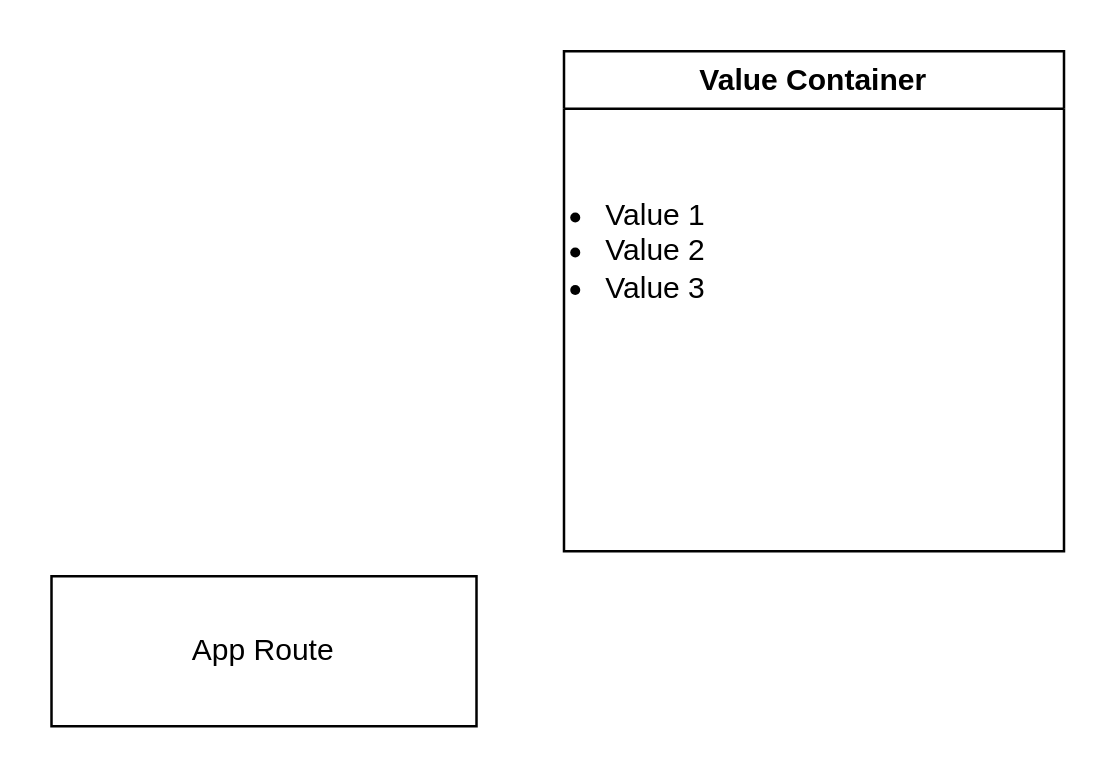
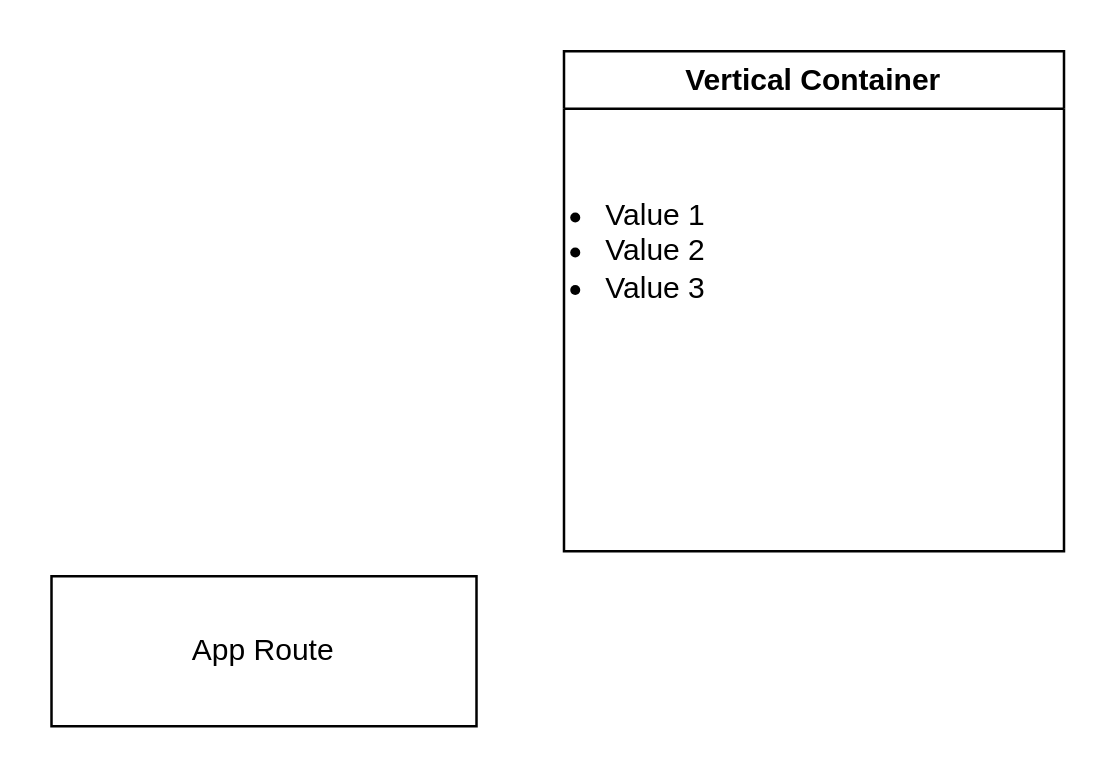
(814, 81) -> (814, 81)
